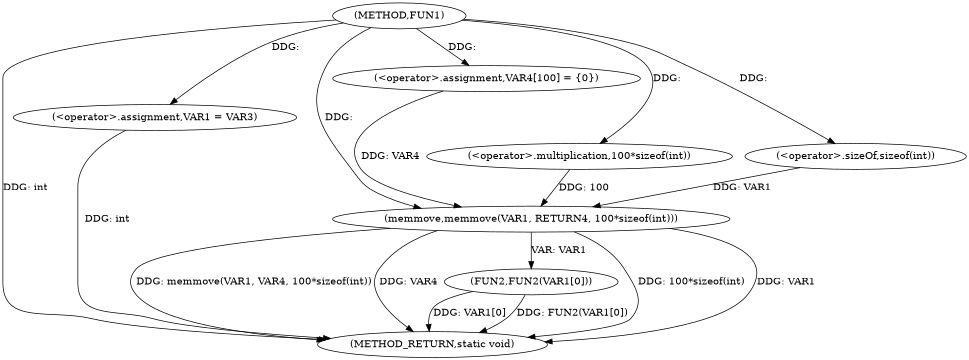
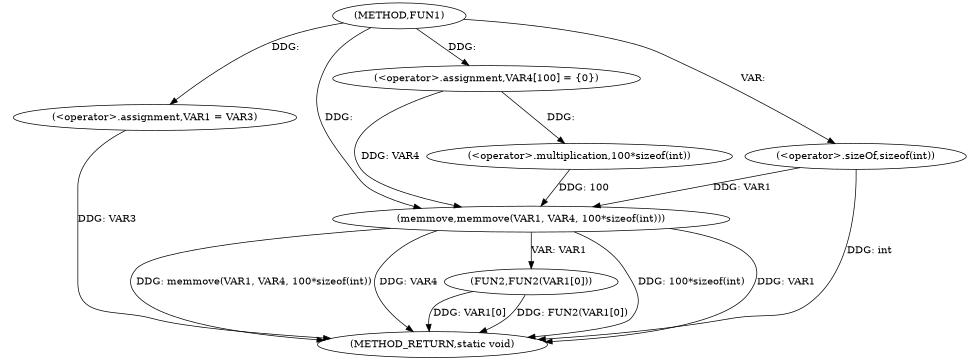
(603, 43) -> (530, 115)
(755, 79) -> (755, 79)
(3, 176) -> (751, 316)
(107, 219) -> (107, 219)
(531, 219) -> (531, 219)
